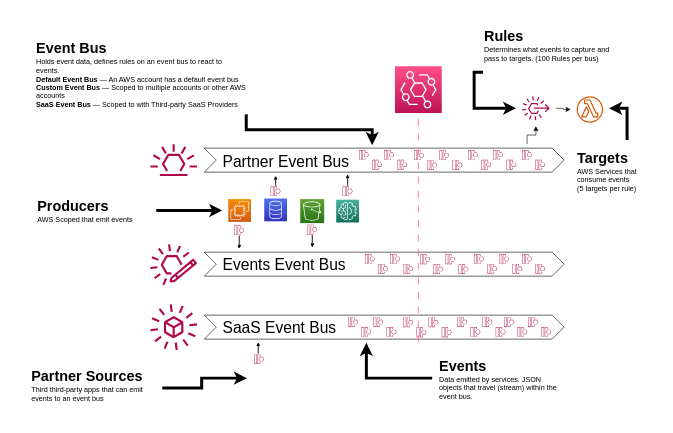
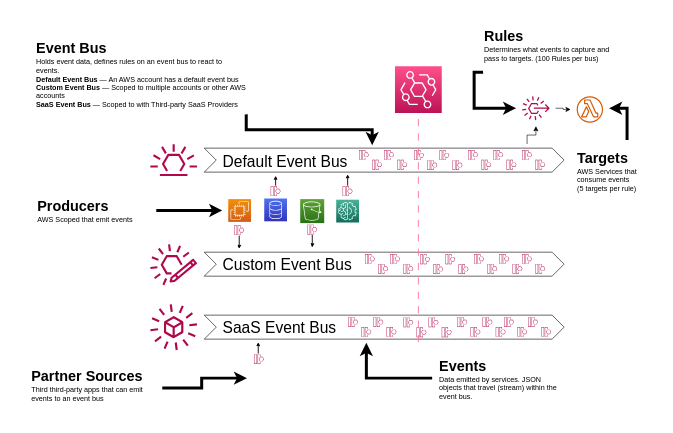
(298, 161) -> (298, 161)
(298, 264) -> (298, 264)
